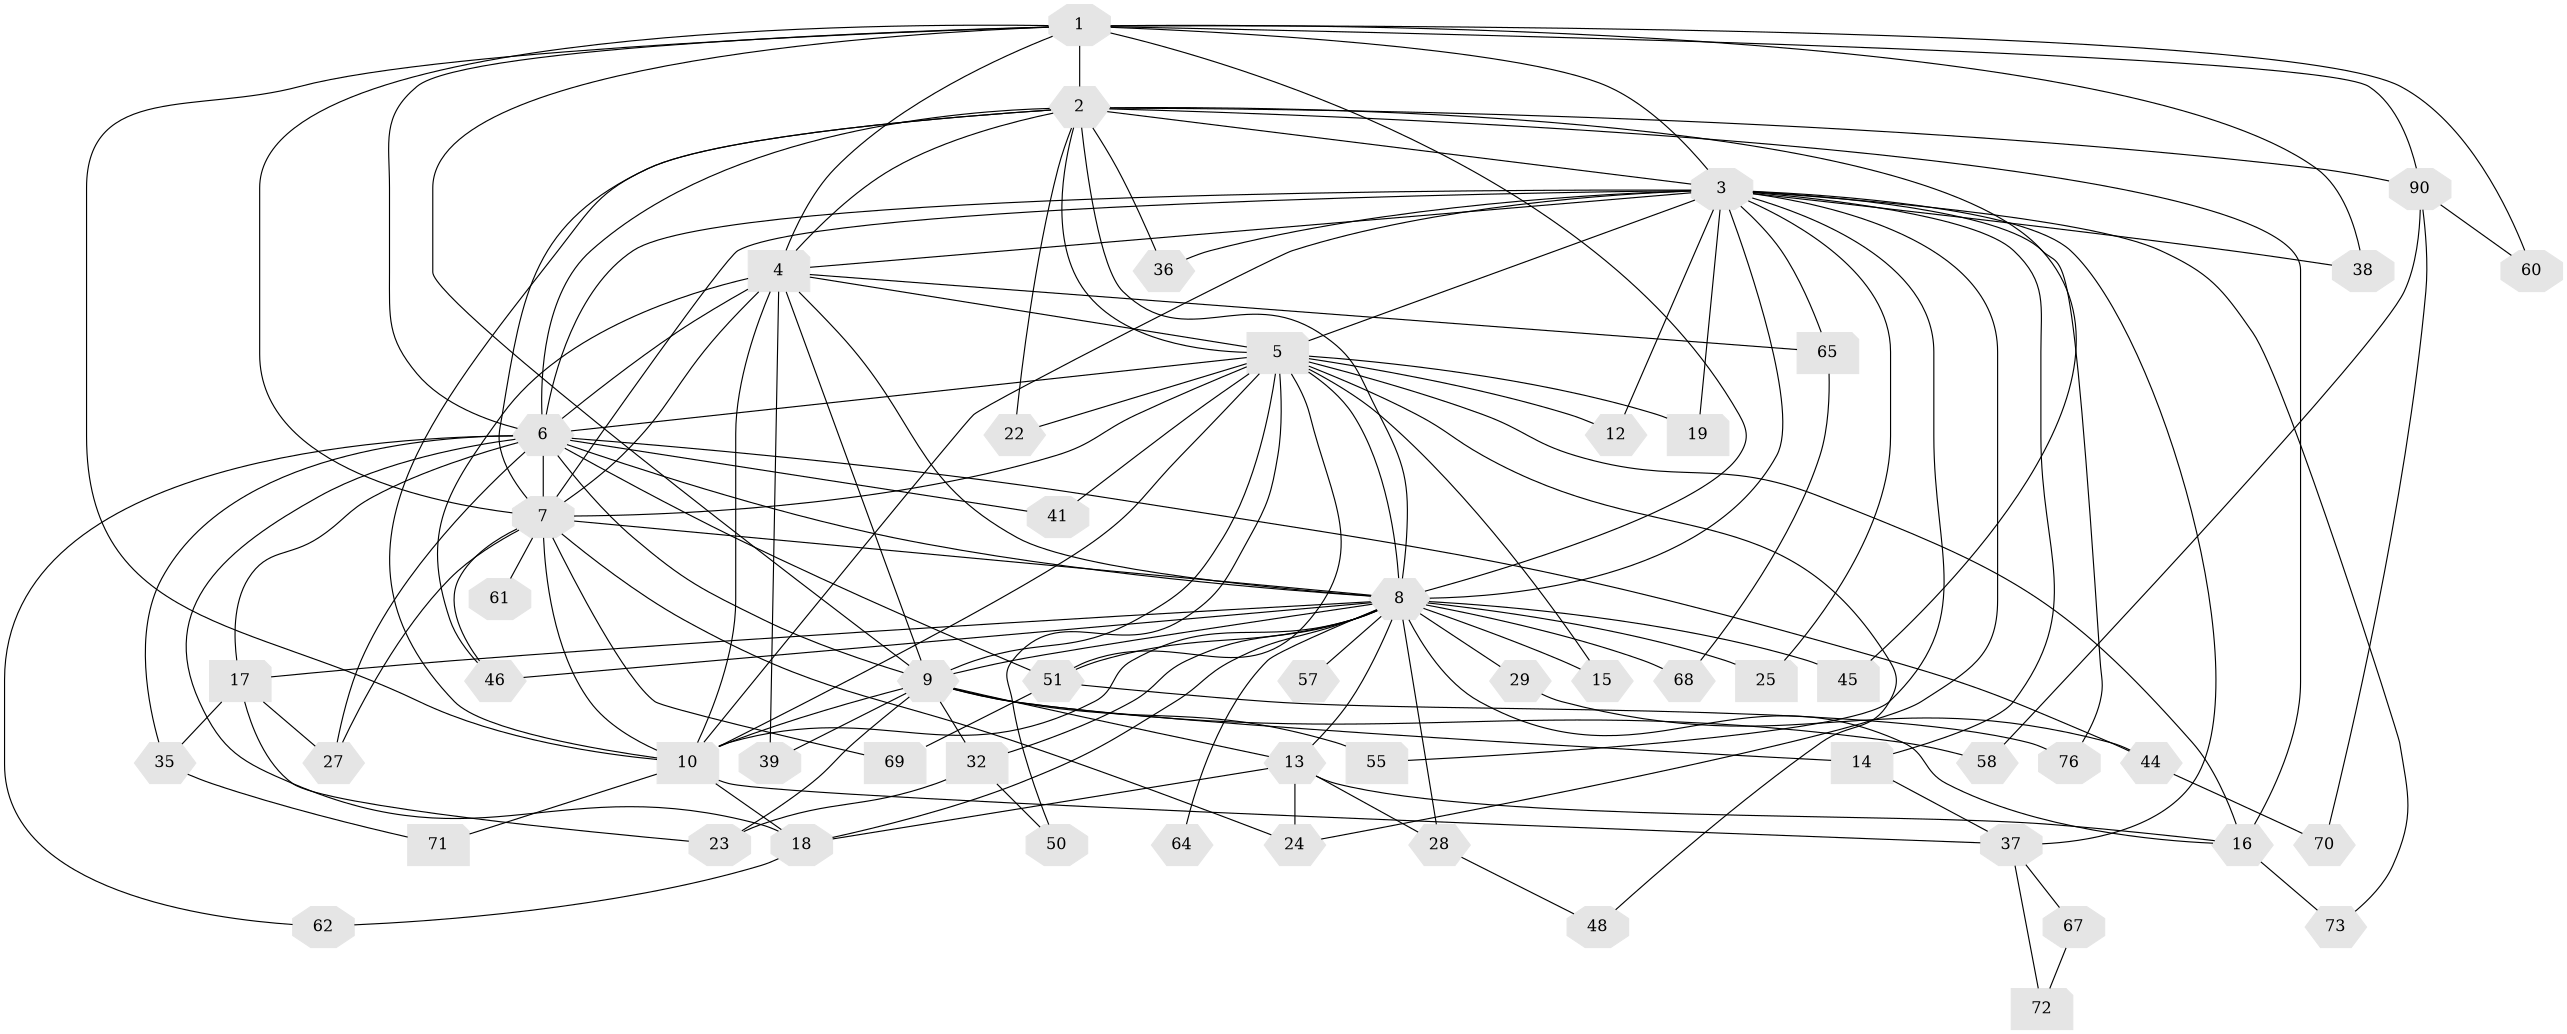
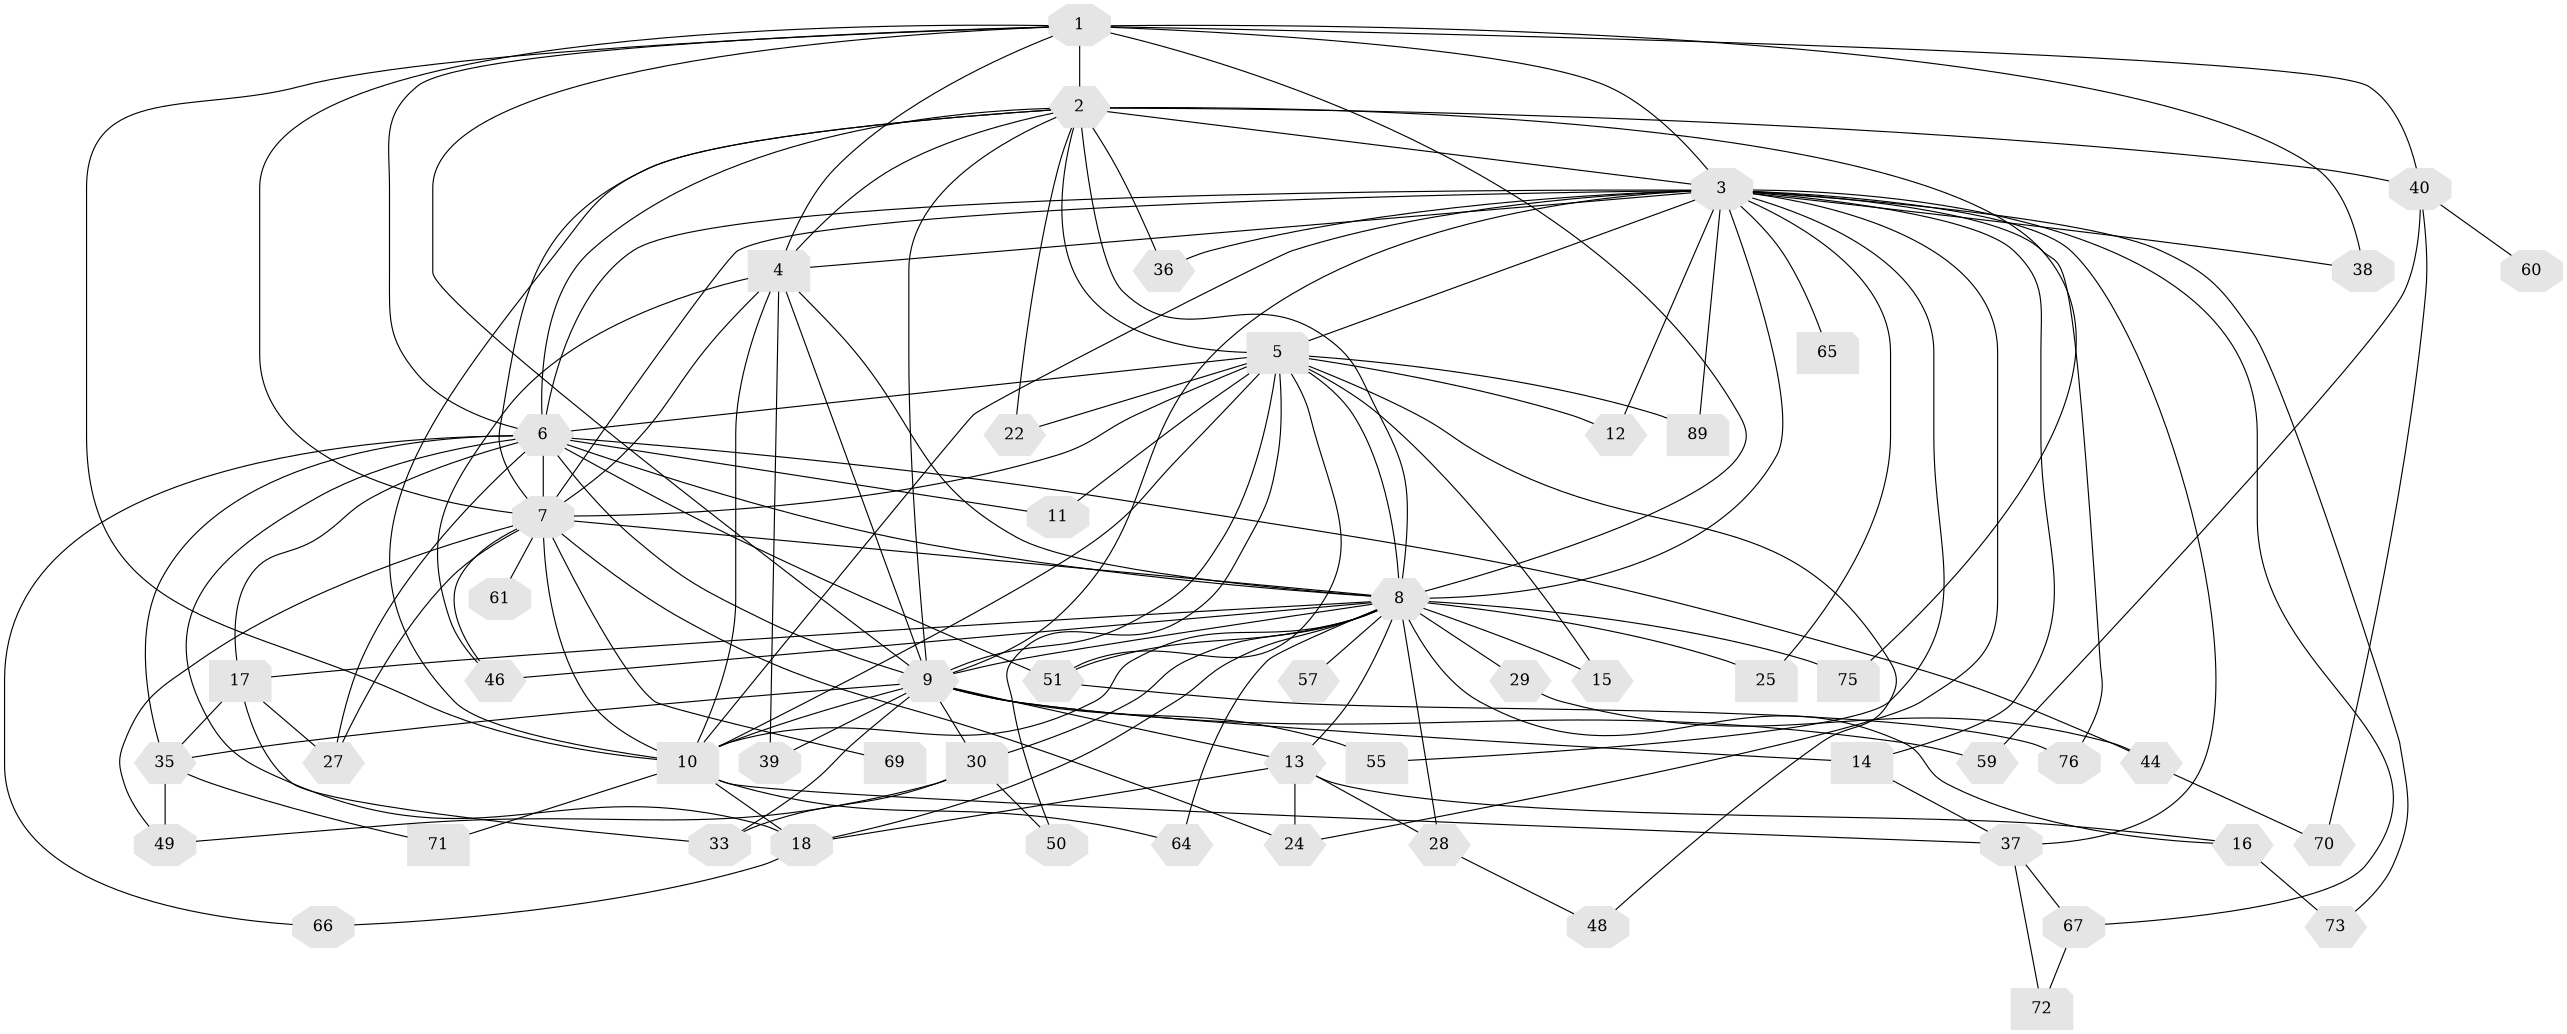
(1862, 35) -> none
(1997, 170) -> (909, 354)
(2420, 189) -> (2420, 189)
(1017, 310) -> none
(1303, 312) -> none
none -> (1246, 326)
(652, 350) -> none
(1698, 435) -> (1698, 435)
(1826, 499) -> none
none -> (2257, 500)
(1058, 517) -> (1058, 517)
(1684, 681) -> none
(1848, 681) -> (1848, 681)
none -> (545, 715)
(979, 720) -> none
(977, 763) -> (977, 763)
(1987, 763) -> (1987, 763)
none -> (904, 810)
none -> (165, 845)
(720, 845) -> (720, 845)
(323, 927) -> (323, 927)
